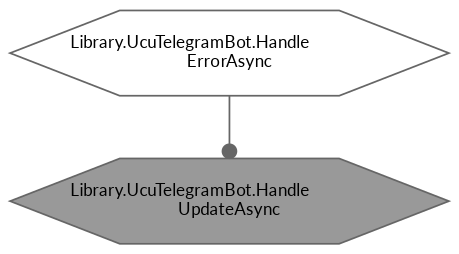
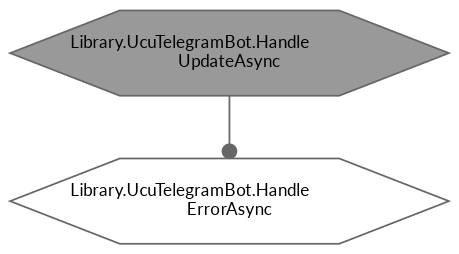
(229, 120) -> (229, 120)
